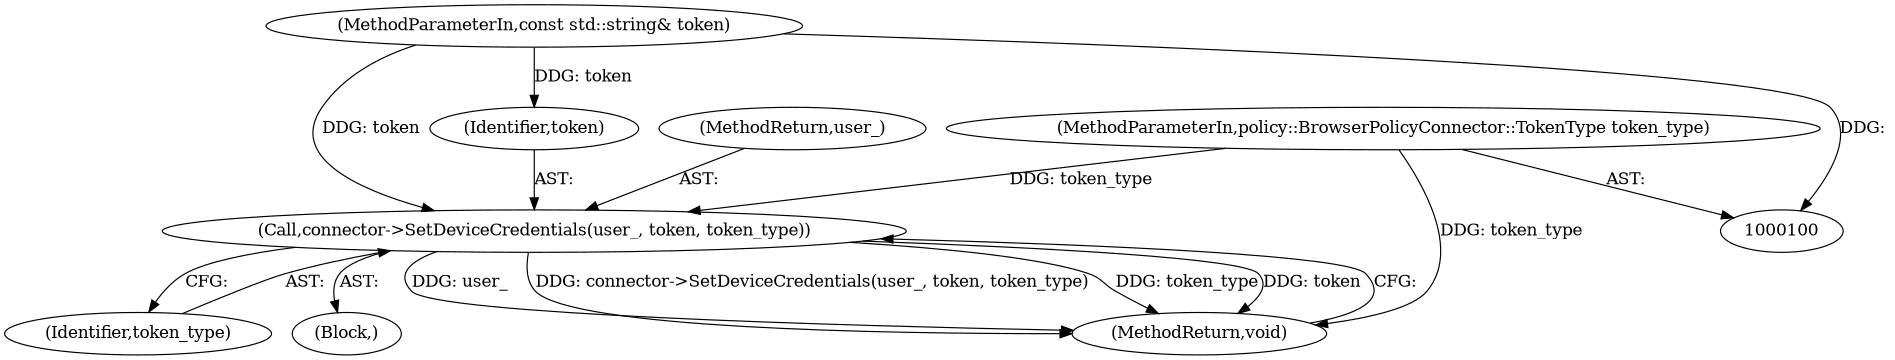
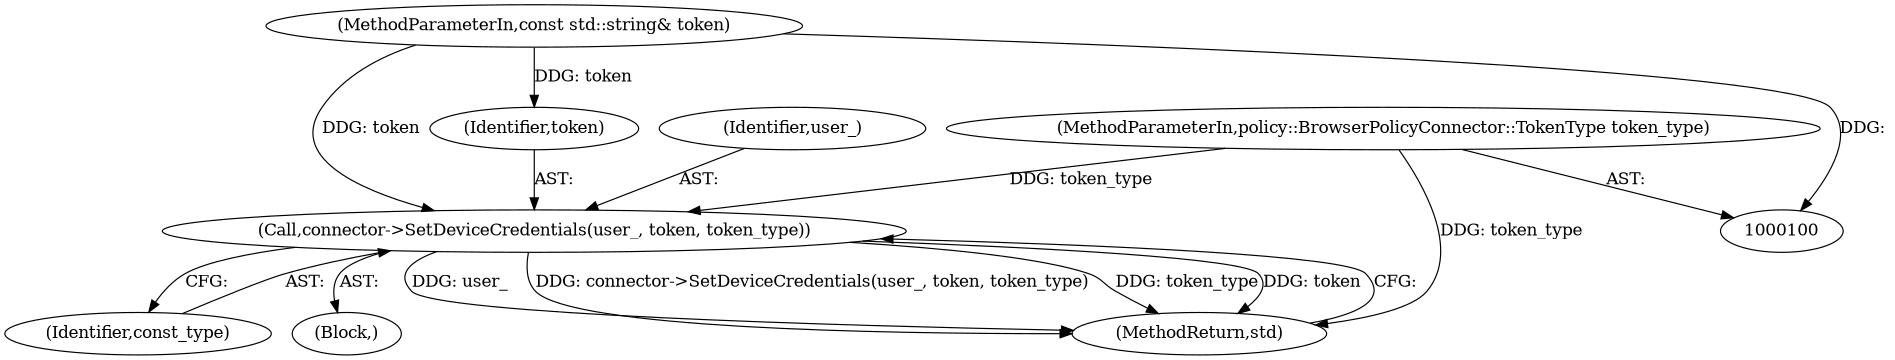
(793, 129) -> (793, 129)
(138, 334) -> (138, 334)
(1199, 334) -> (1199, 334)
